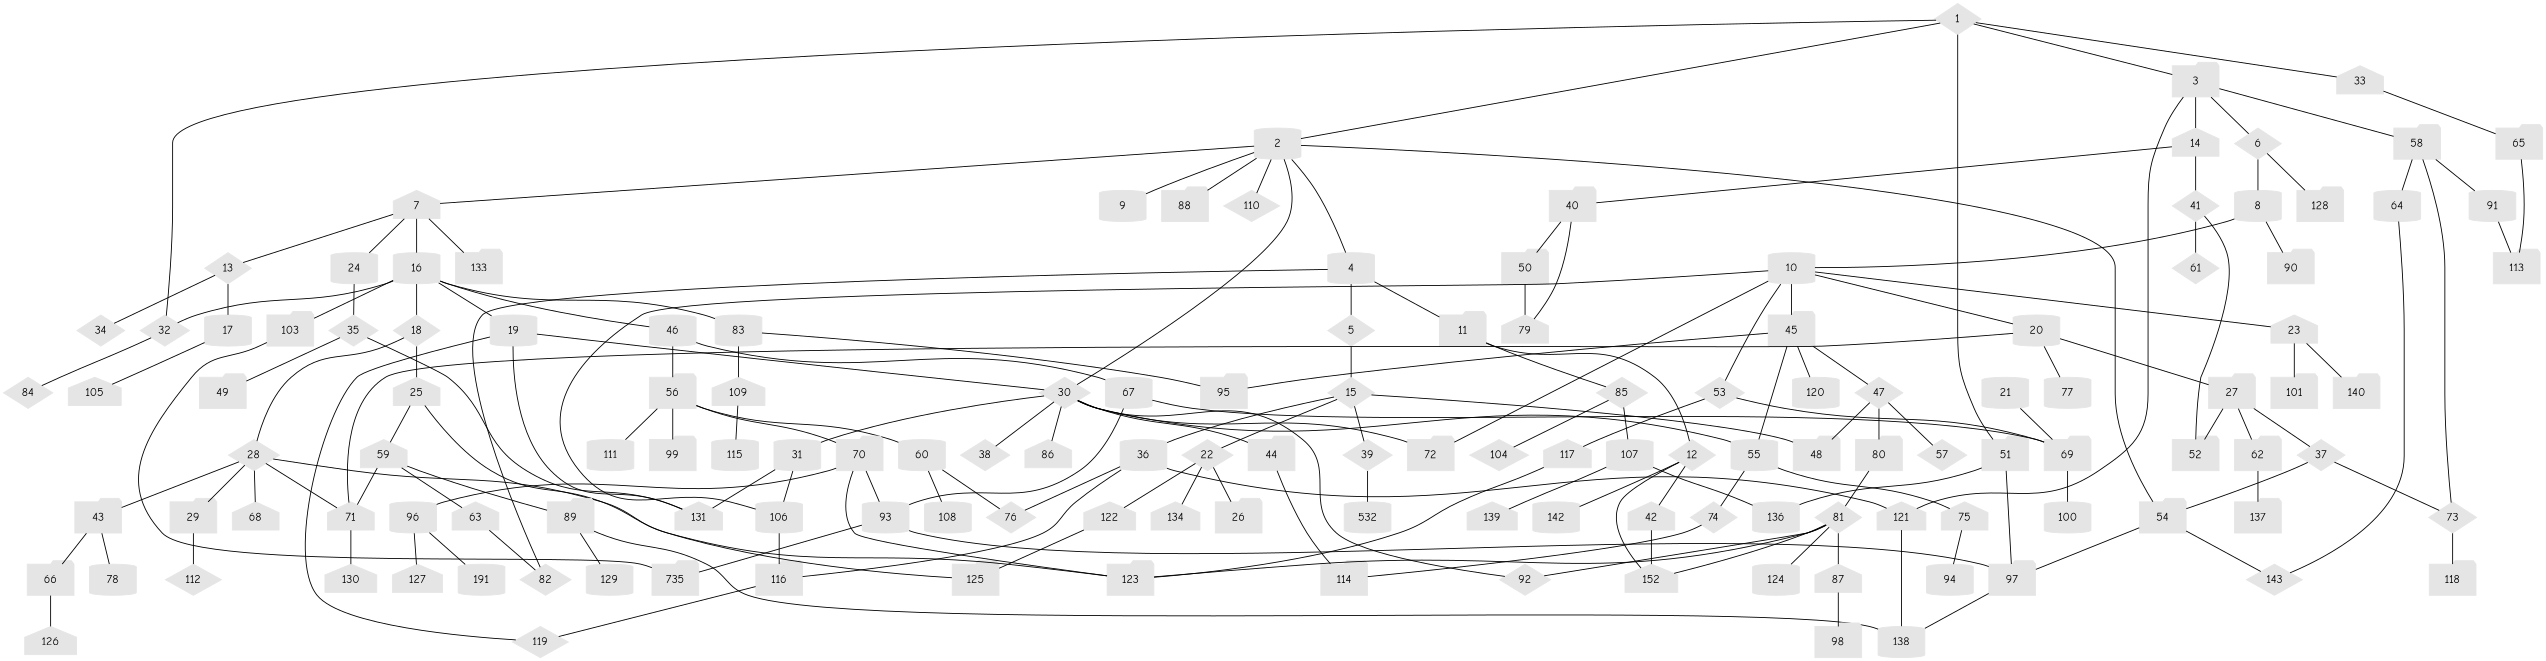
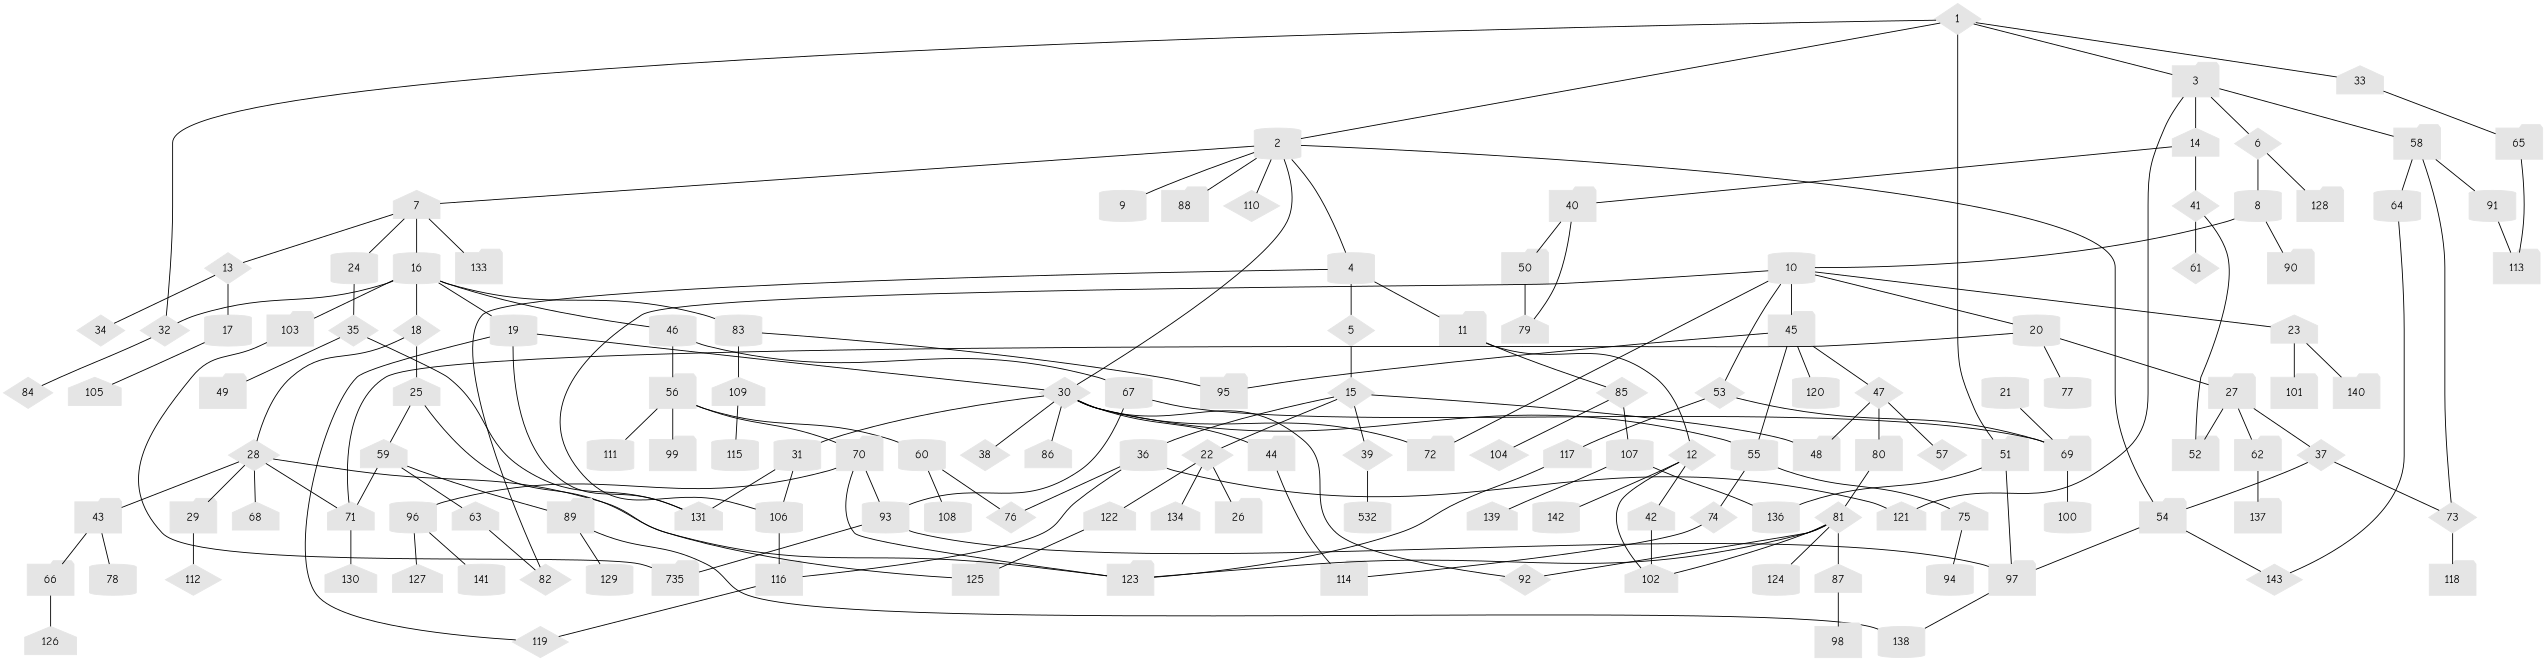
(1901, 578) -> none
(482, 580) -> (482, 580)
(1651, 580) -> (1651, 580)
